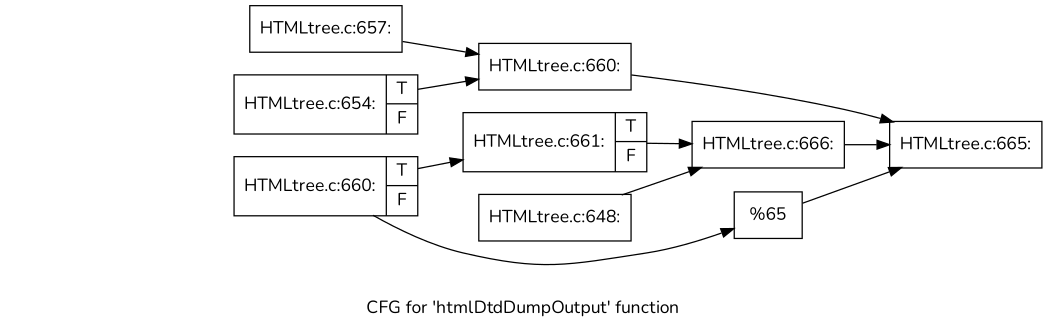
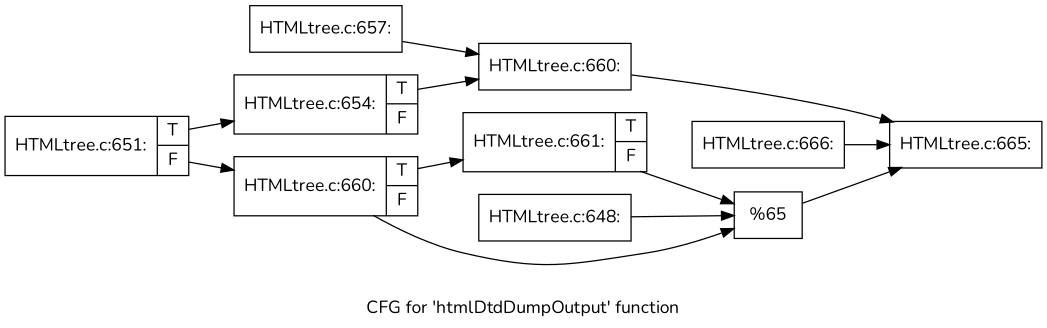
(663, 143) -> (681, 185)
none -> (97, 146)
(656, 183) -> (676, 216)
